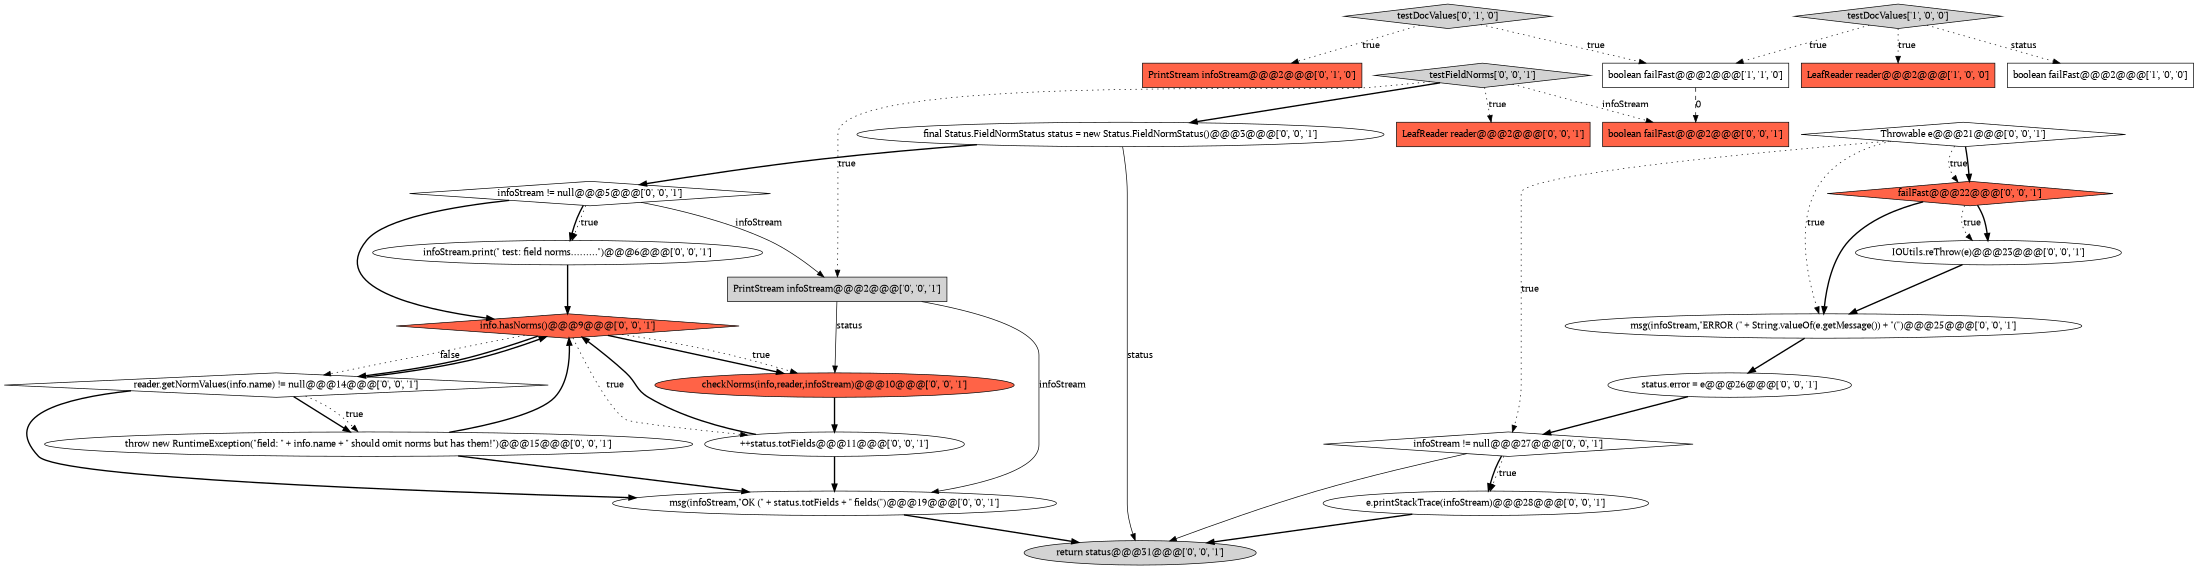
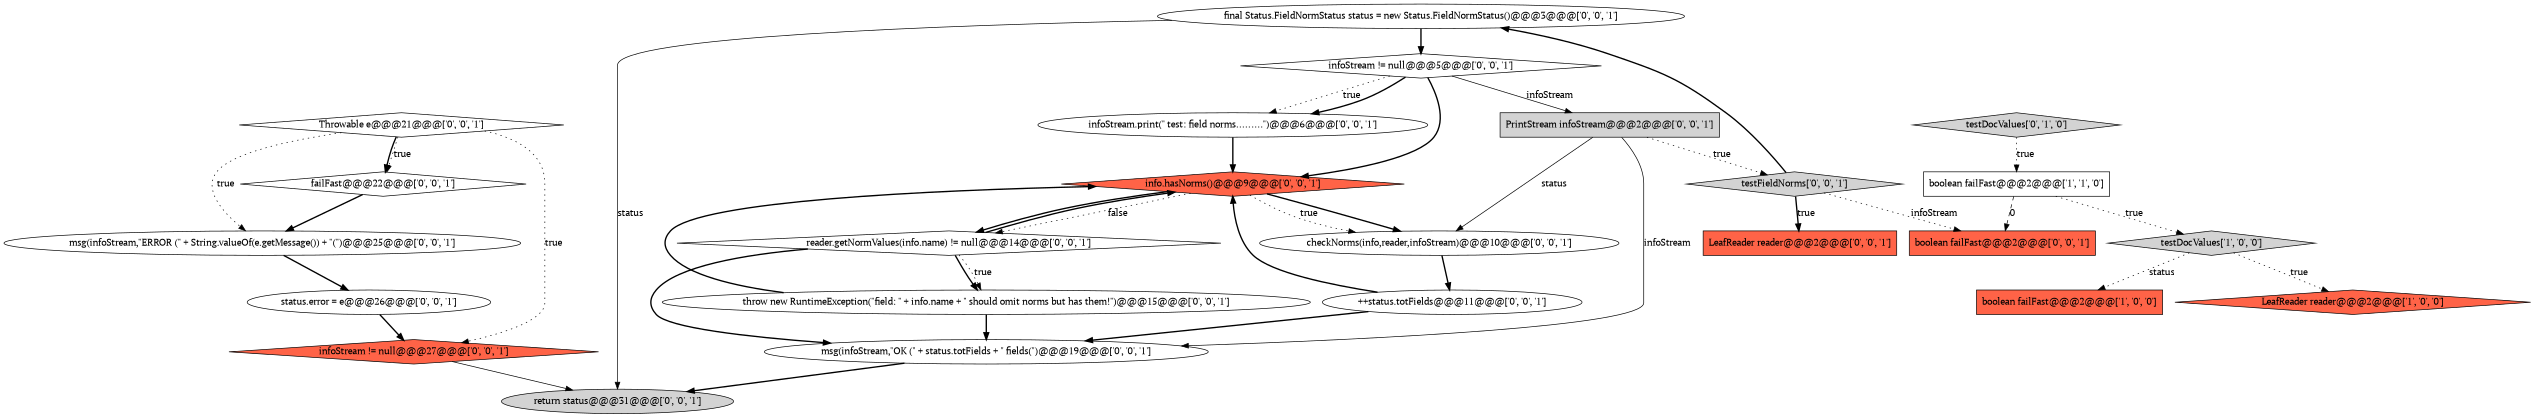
(1806, 43) -> (2116, 214)
(1252, 75) -> none
(1898, 75) -> (2353, 302)
(2101, 75) -> (2070, 302)
(1061, 91) -> (1704, 155)
(1487, 101) -> (1797, 210)
(1970, 194) -> (383, 184)
(1988, 253) -> none
(835, 385) -> (1439, 243)
(634, 422) -> none
(1508, 444) -> (414, 352)
(1486, 503) -> none
